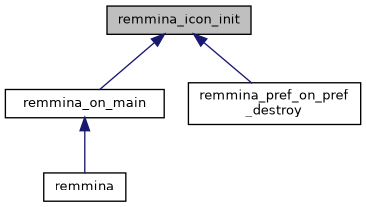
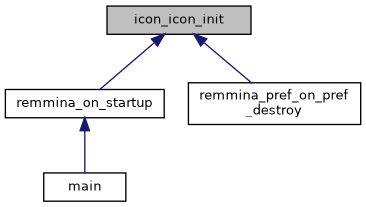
(179, 20) -> (179, 20)
(85, 104) -> (85, 104)
(85, 187) -> (85, 187)
